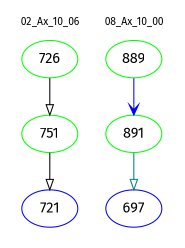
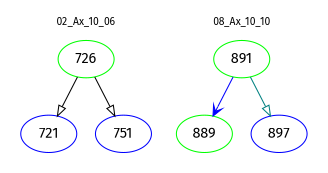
(134, 22) -> (242, 22)
(134, 91) -> (225, 92)
(50, 134) -> (123, 134)
(50, 166) -> (70, 92)
(134, 209) -> (279, 134)
